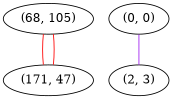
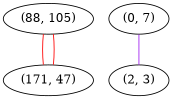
(48, 19) -> (48, 19)
(139, 19) -> (139, 19)
